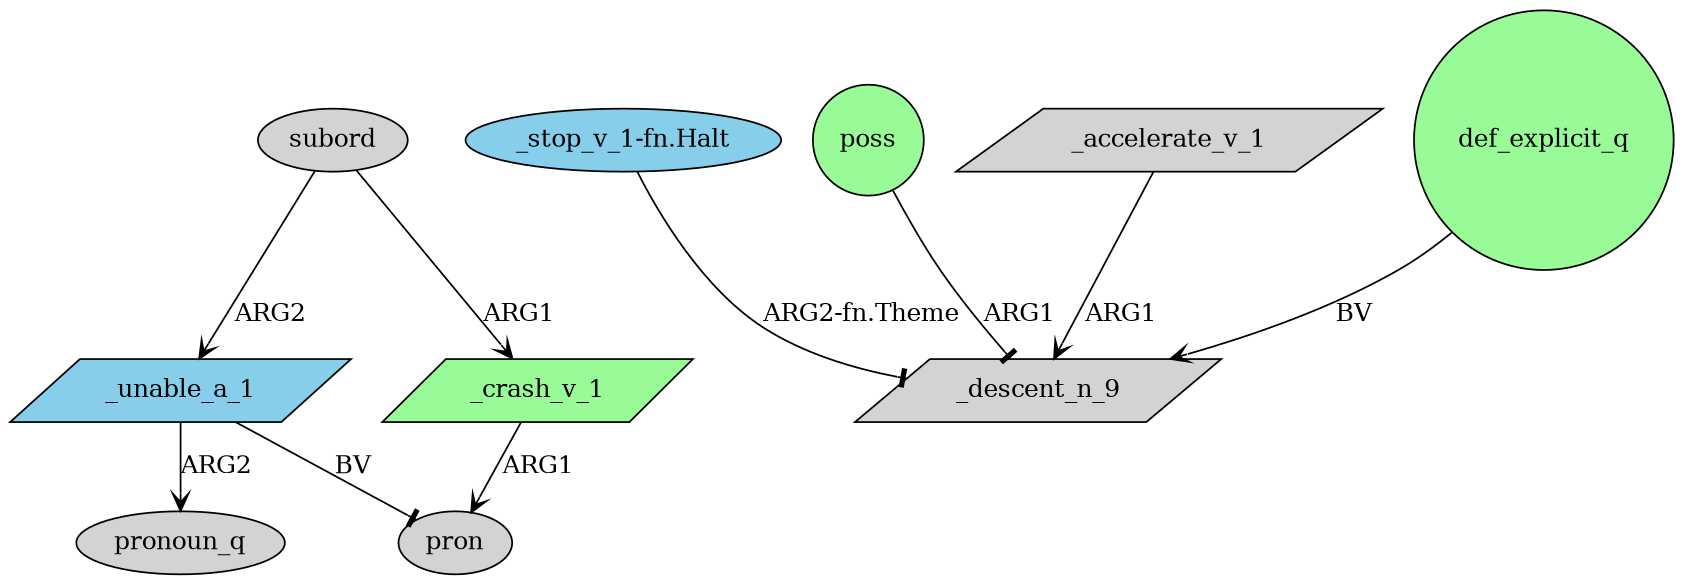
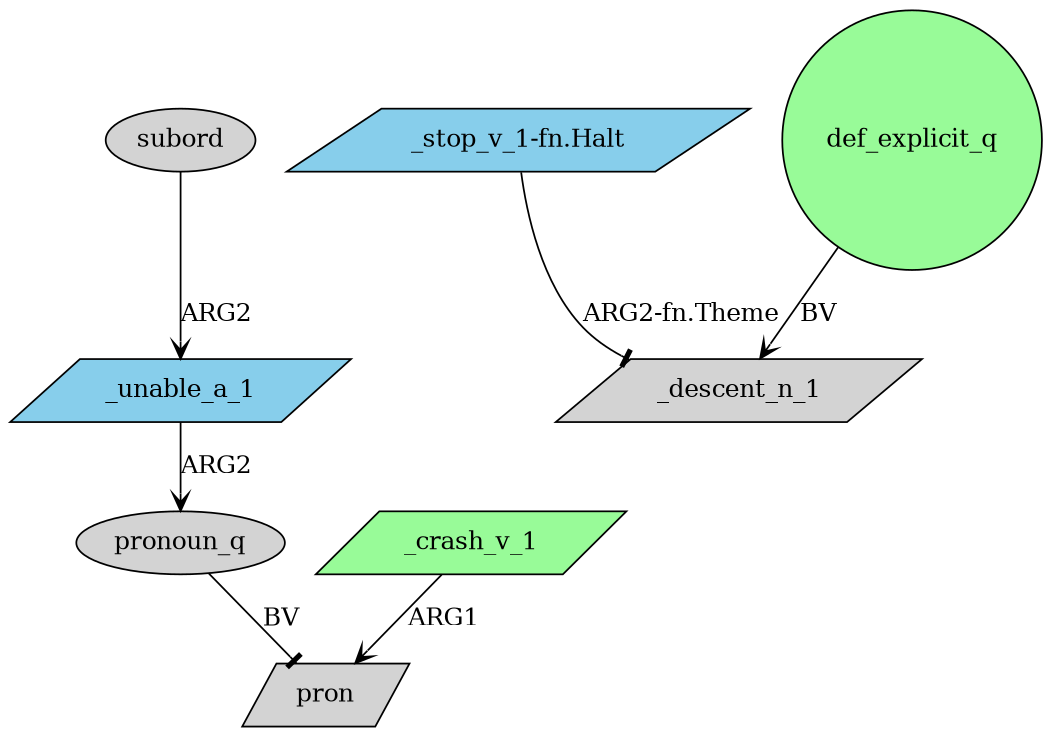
(623, 140) -> (518, 140)
(868, 140) -> none
(1169, 140) -> none
(429, 257) -> none
(1038, 391) -> (739, 391)
(322, 469) -> (249, 615)
(455, 543) -> (326, 695)
